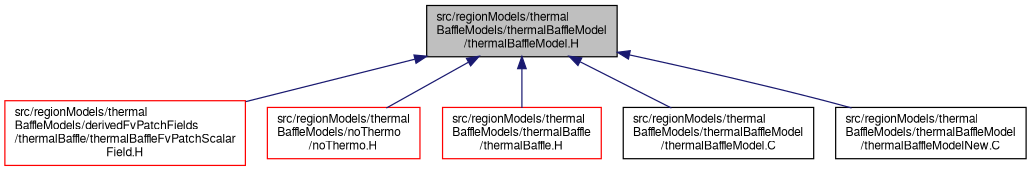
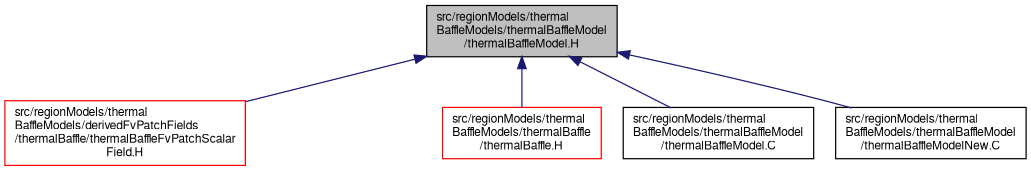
(344, 133) -> none
